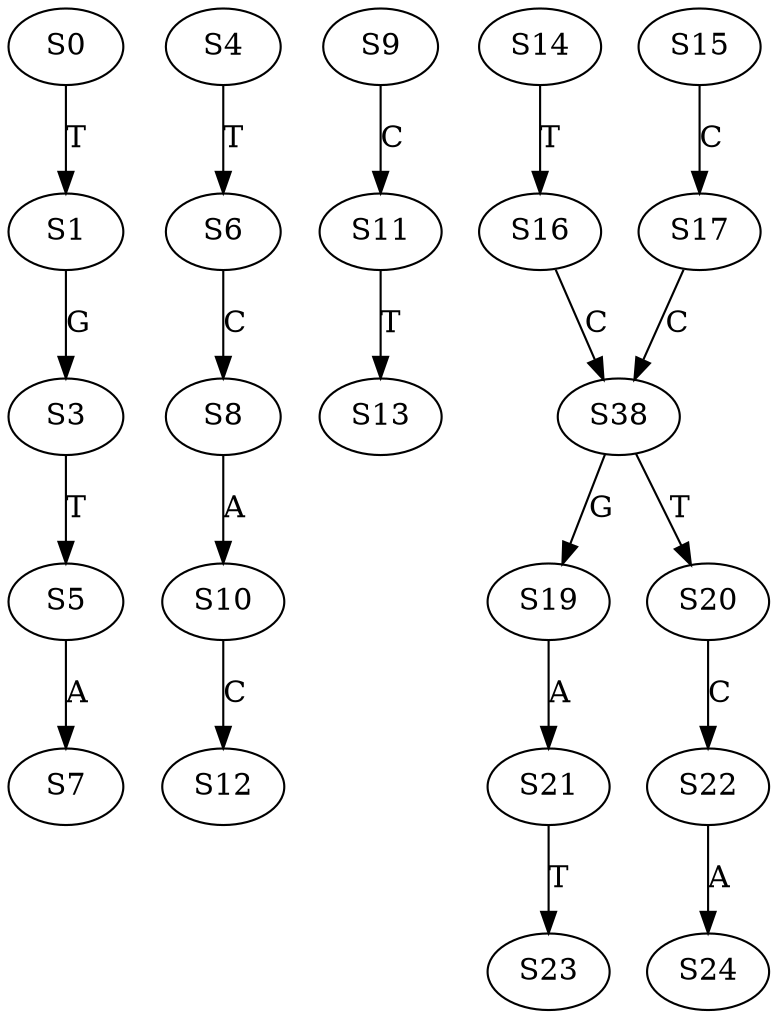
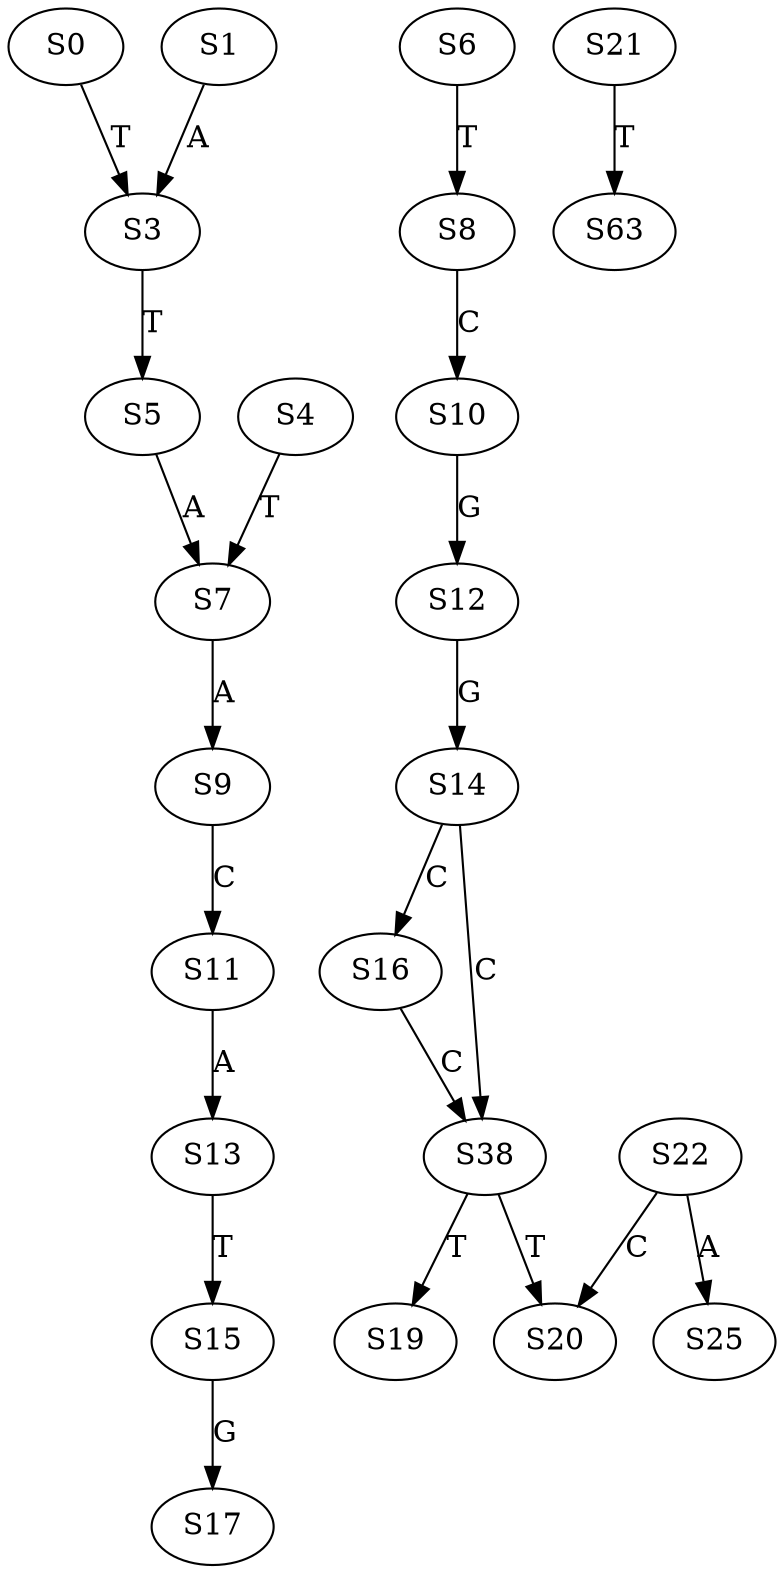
(66, 129) -> (100, 130)
(223, 129) -> (259, 500)
(551, 139) -> (437, 879)
(711, 139) -> (225, 1434)
(664, 315) -> (470, 961)
(79, 324) -> (198, 139)
(235, 324) -> (468, 139)
(391, 324) -> (223, 1064)
(234, 509) -> (469, 324)
(602, 509) -> (457, 1249)
none -> (213, 684)
none -> (457, 684)
(549, 684) -> none
(708, 684) -> (624, 1240)
(235, 694) -> (470, 509)
(549, 972) -> (615, 232)
(708, 972) -> (714, 1342)
none -> (213, 1239)
